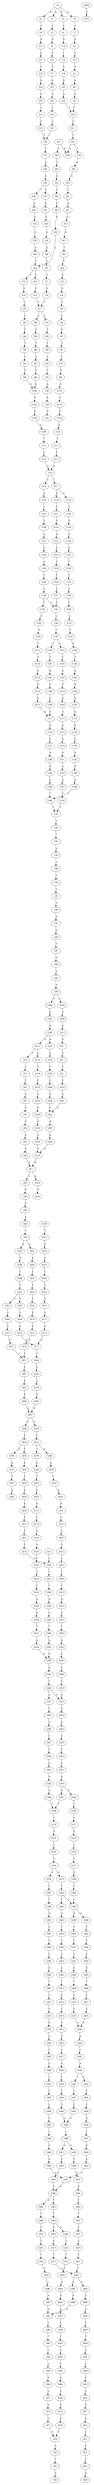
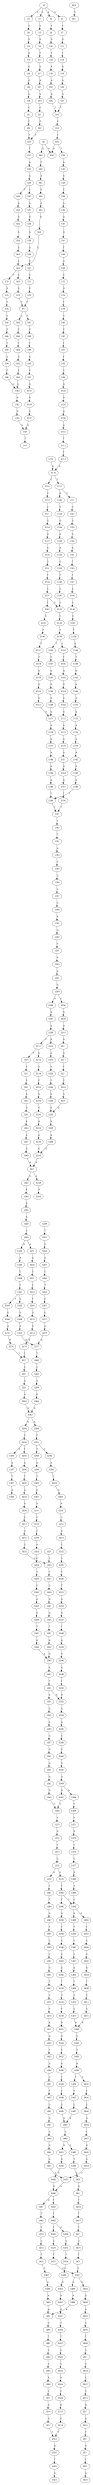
none -> (27, 424)
(44, 452) -> none
